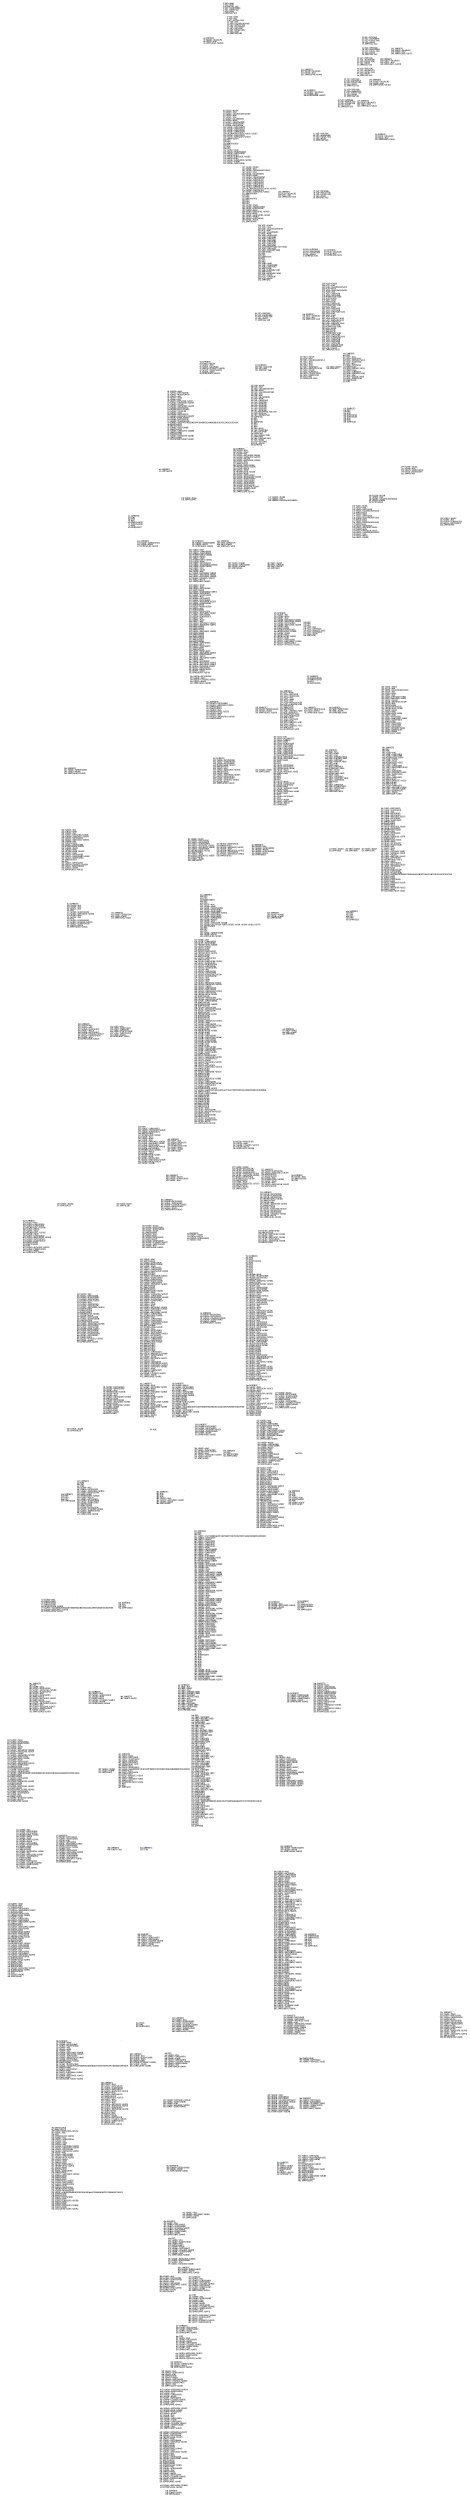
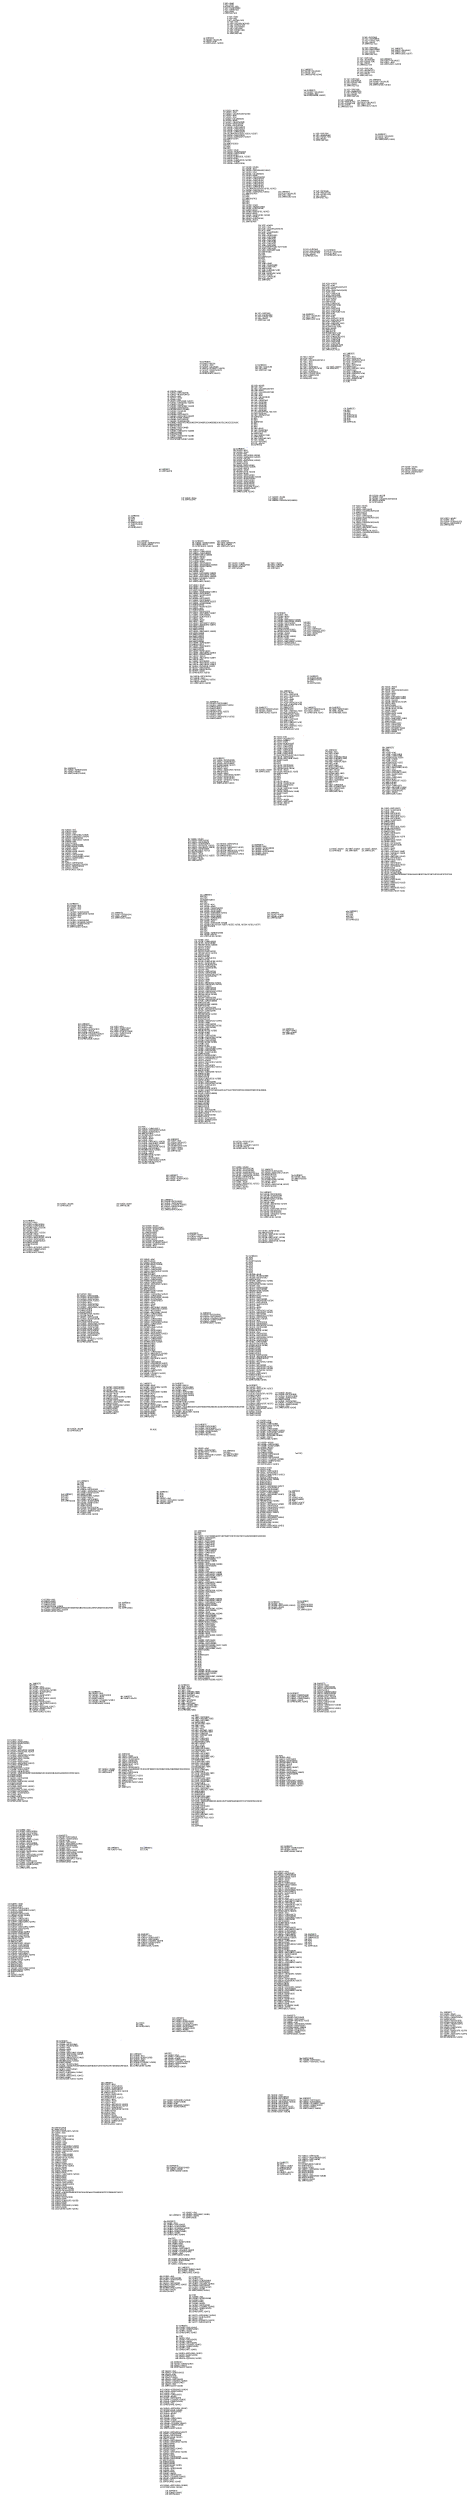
none -> (175, 2215)
